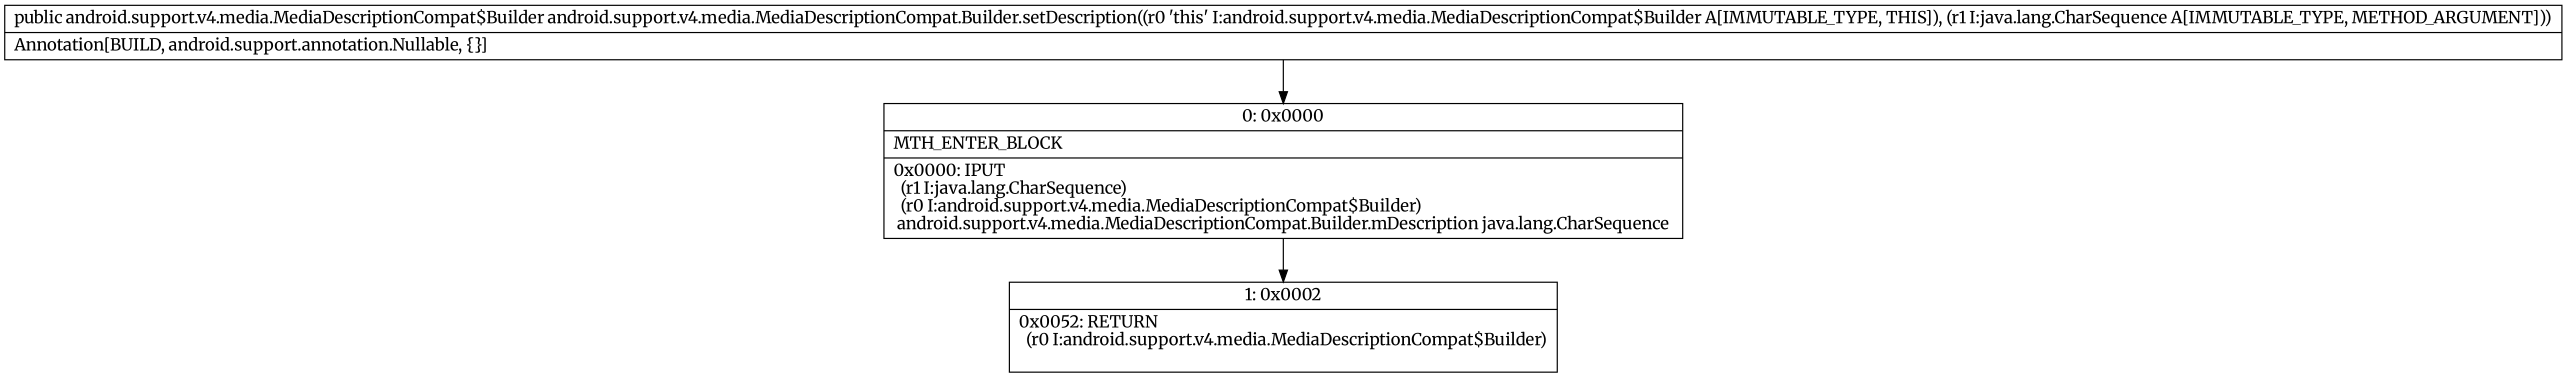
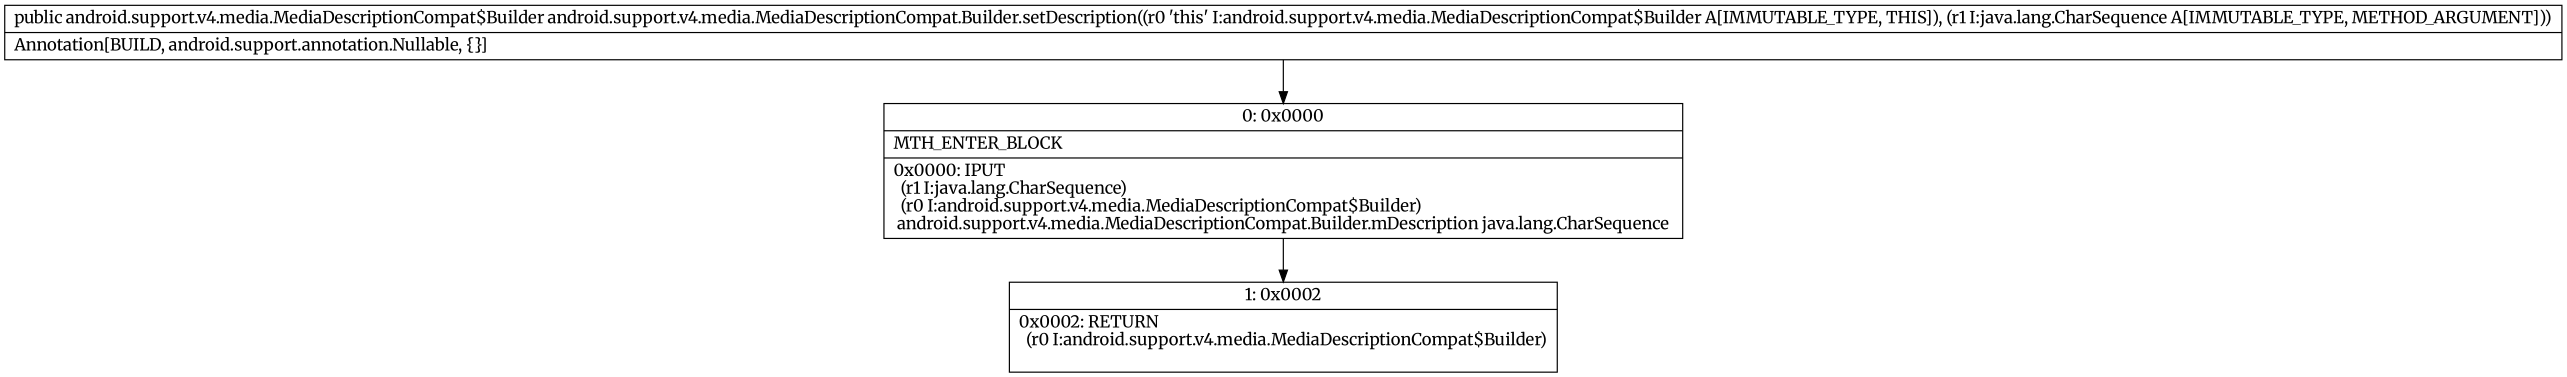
(1092, 322) -> (1092, 322)
